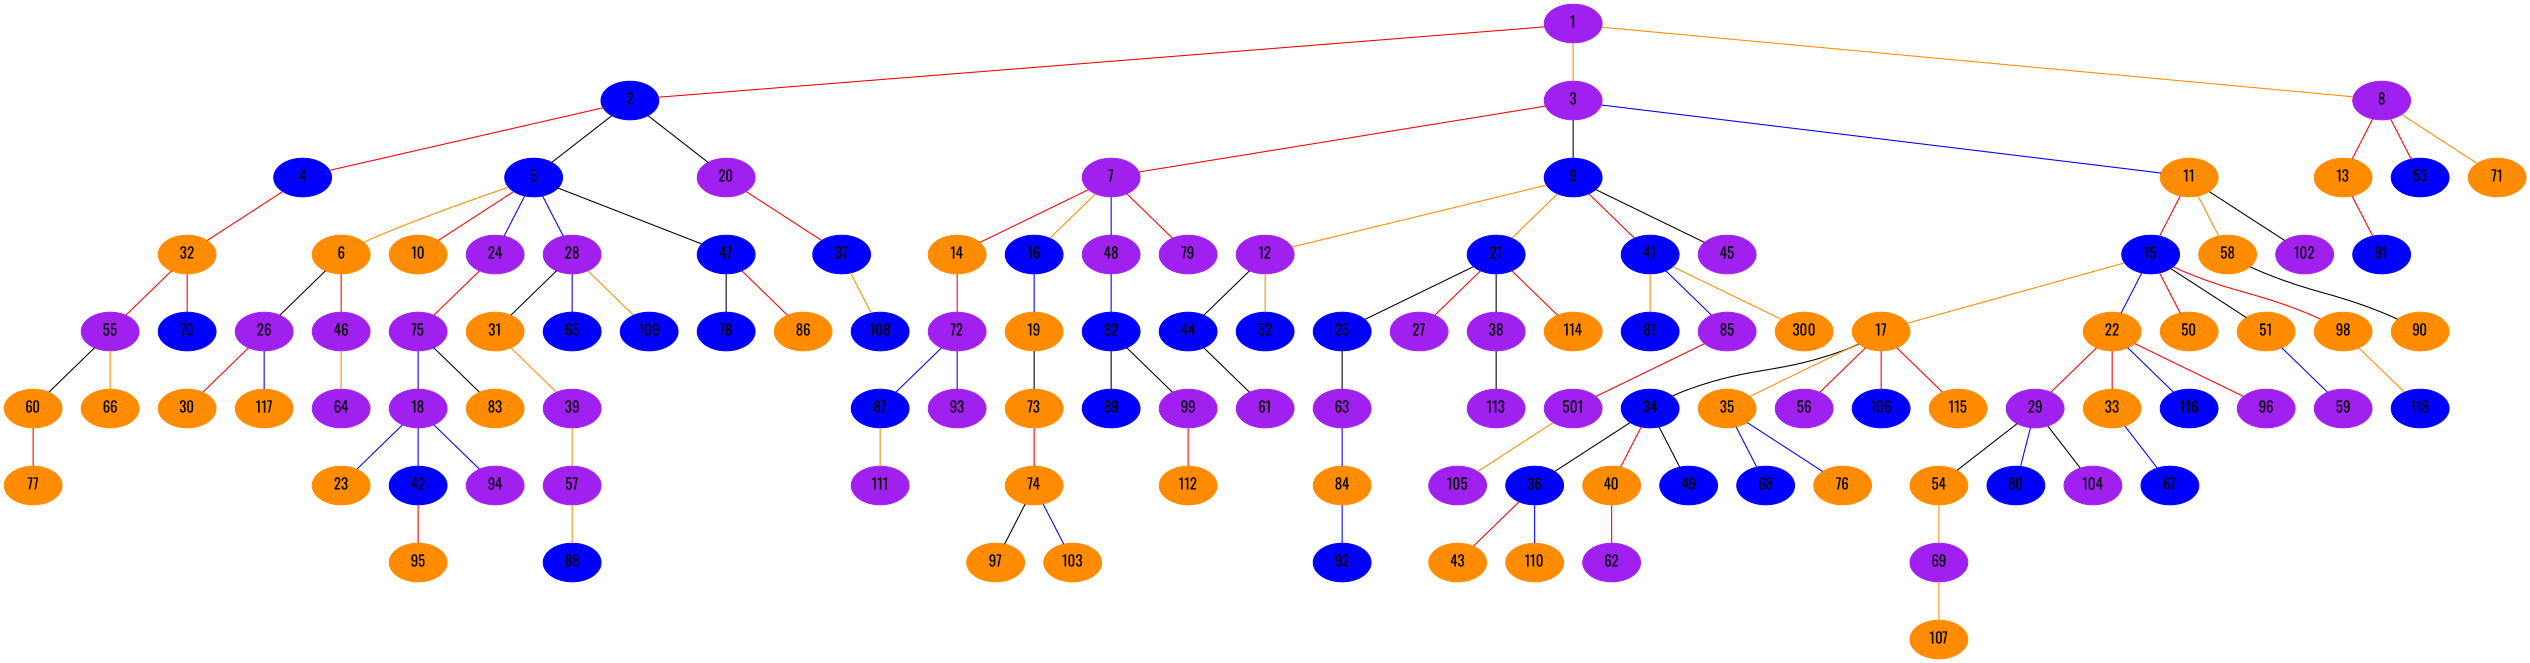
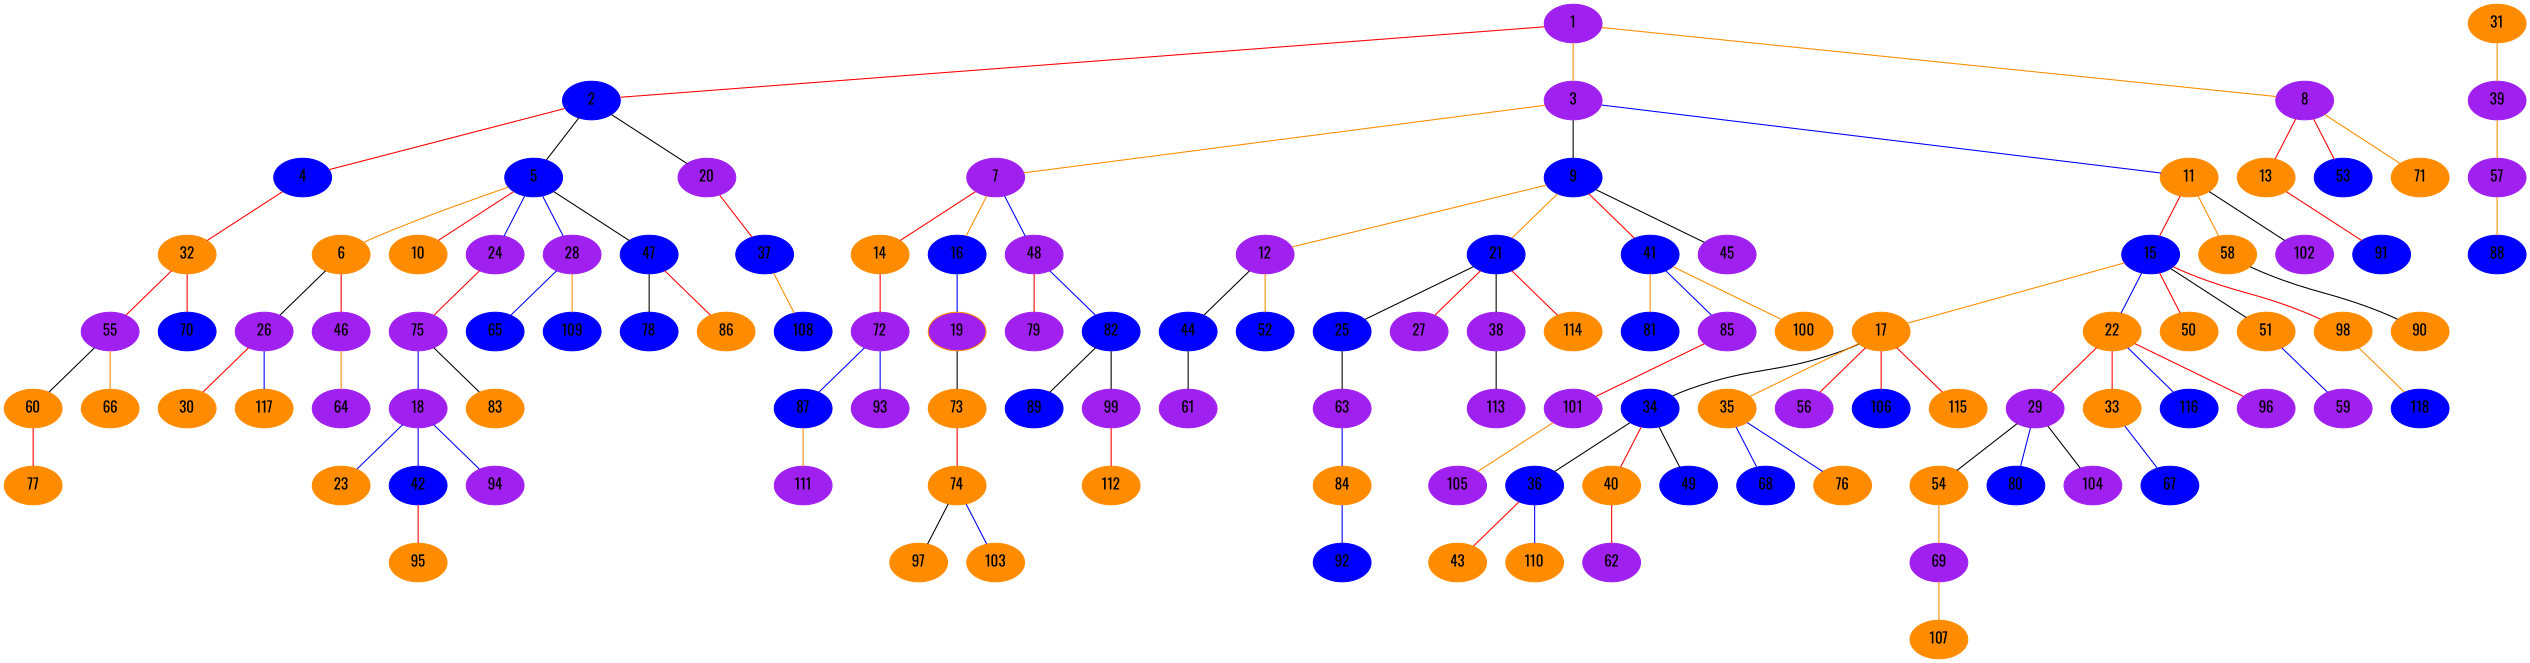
(1342, 139) -> (1284, 139)
(1150, 216) -> (1034, 293)
(534, 293) -> none
(1034, 332) -> (957, 332)
(1804, 332) -> (1804, 332)
(1573, 409) -> (1573, 409)
